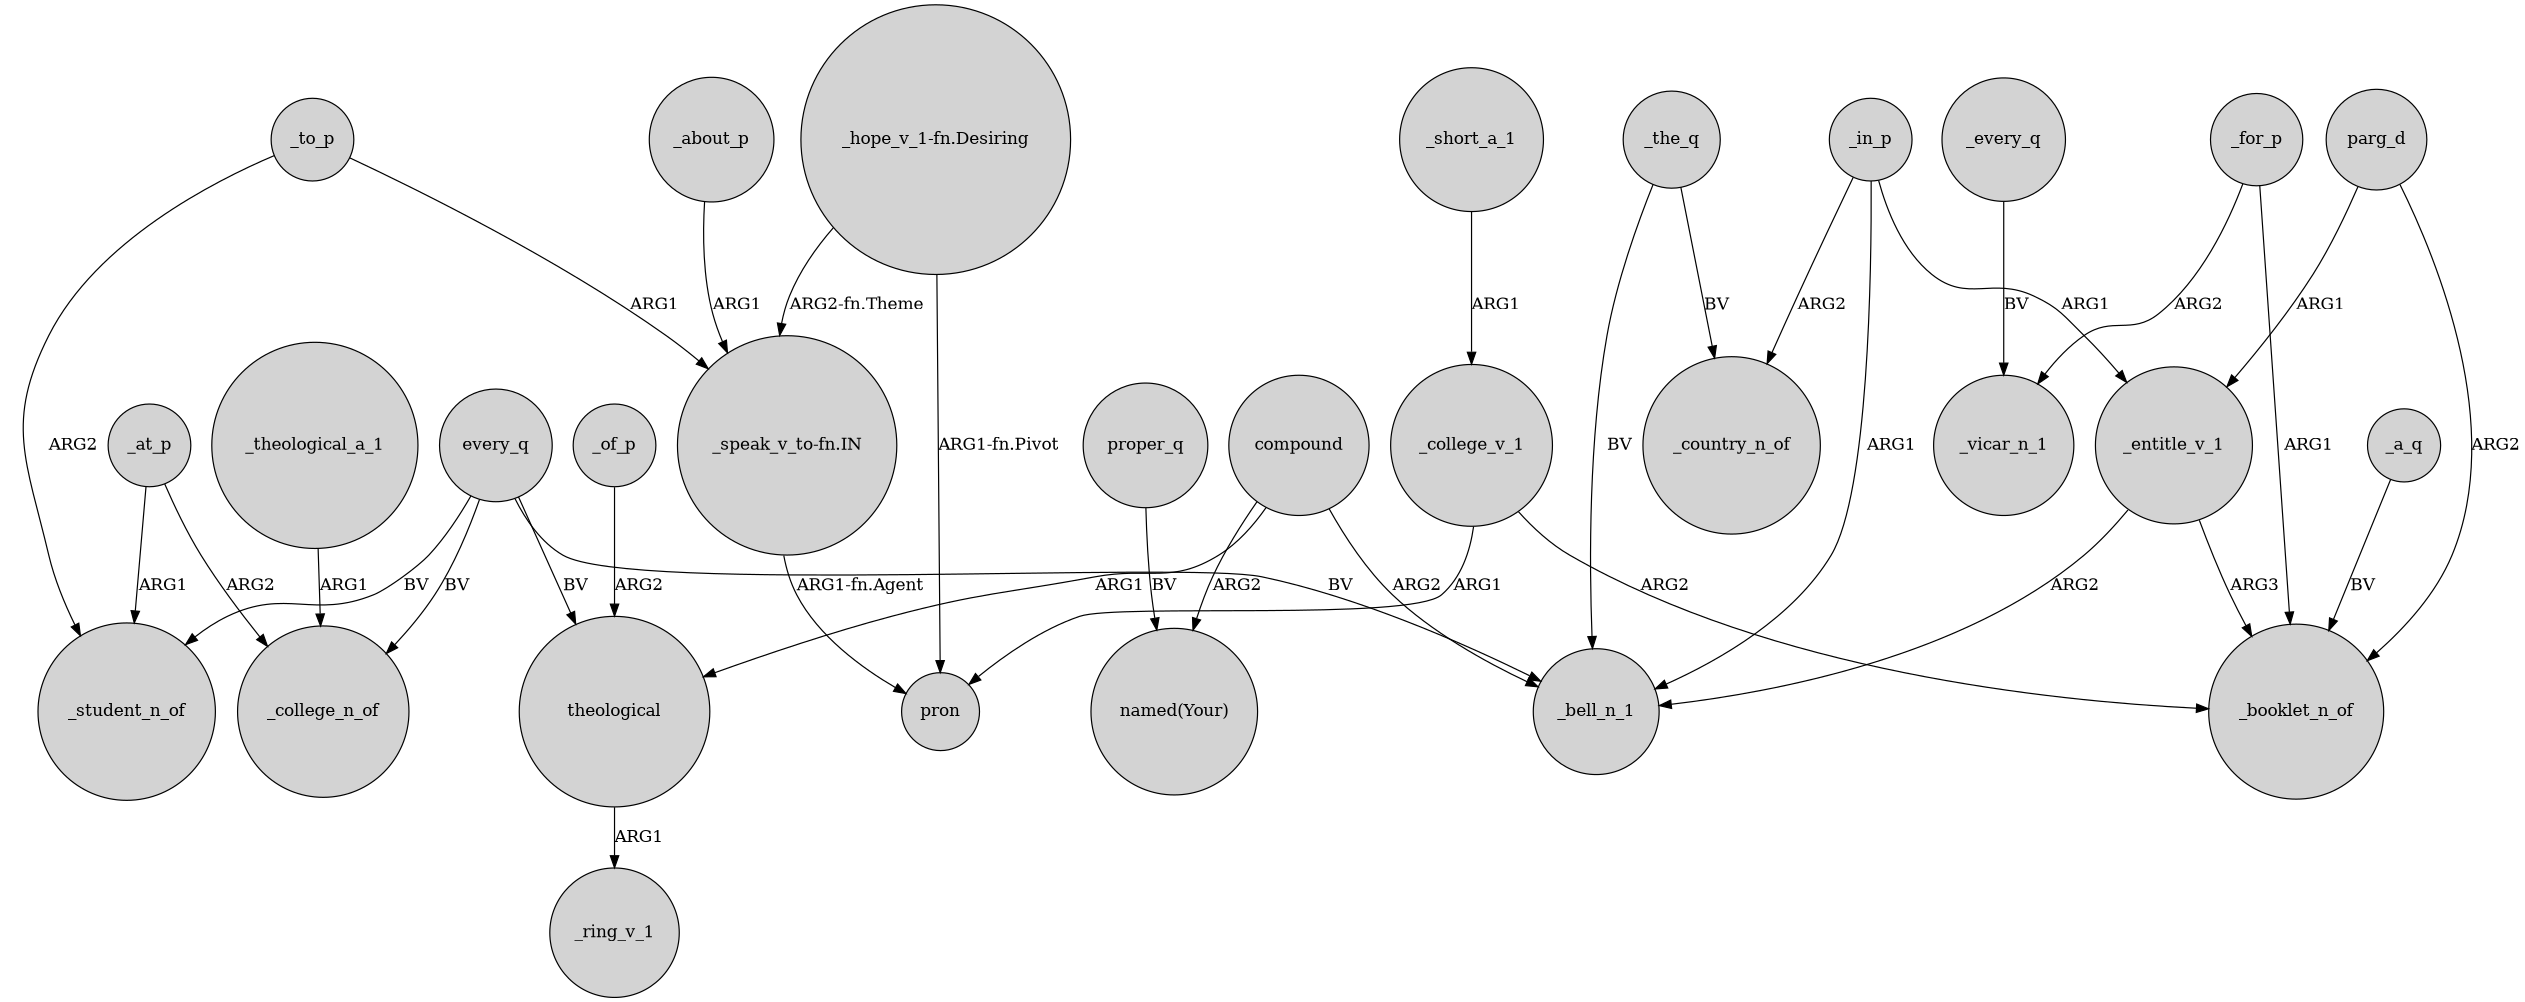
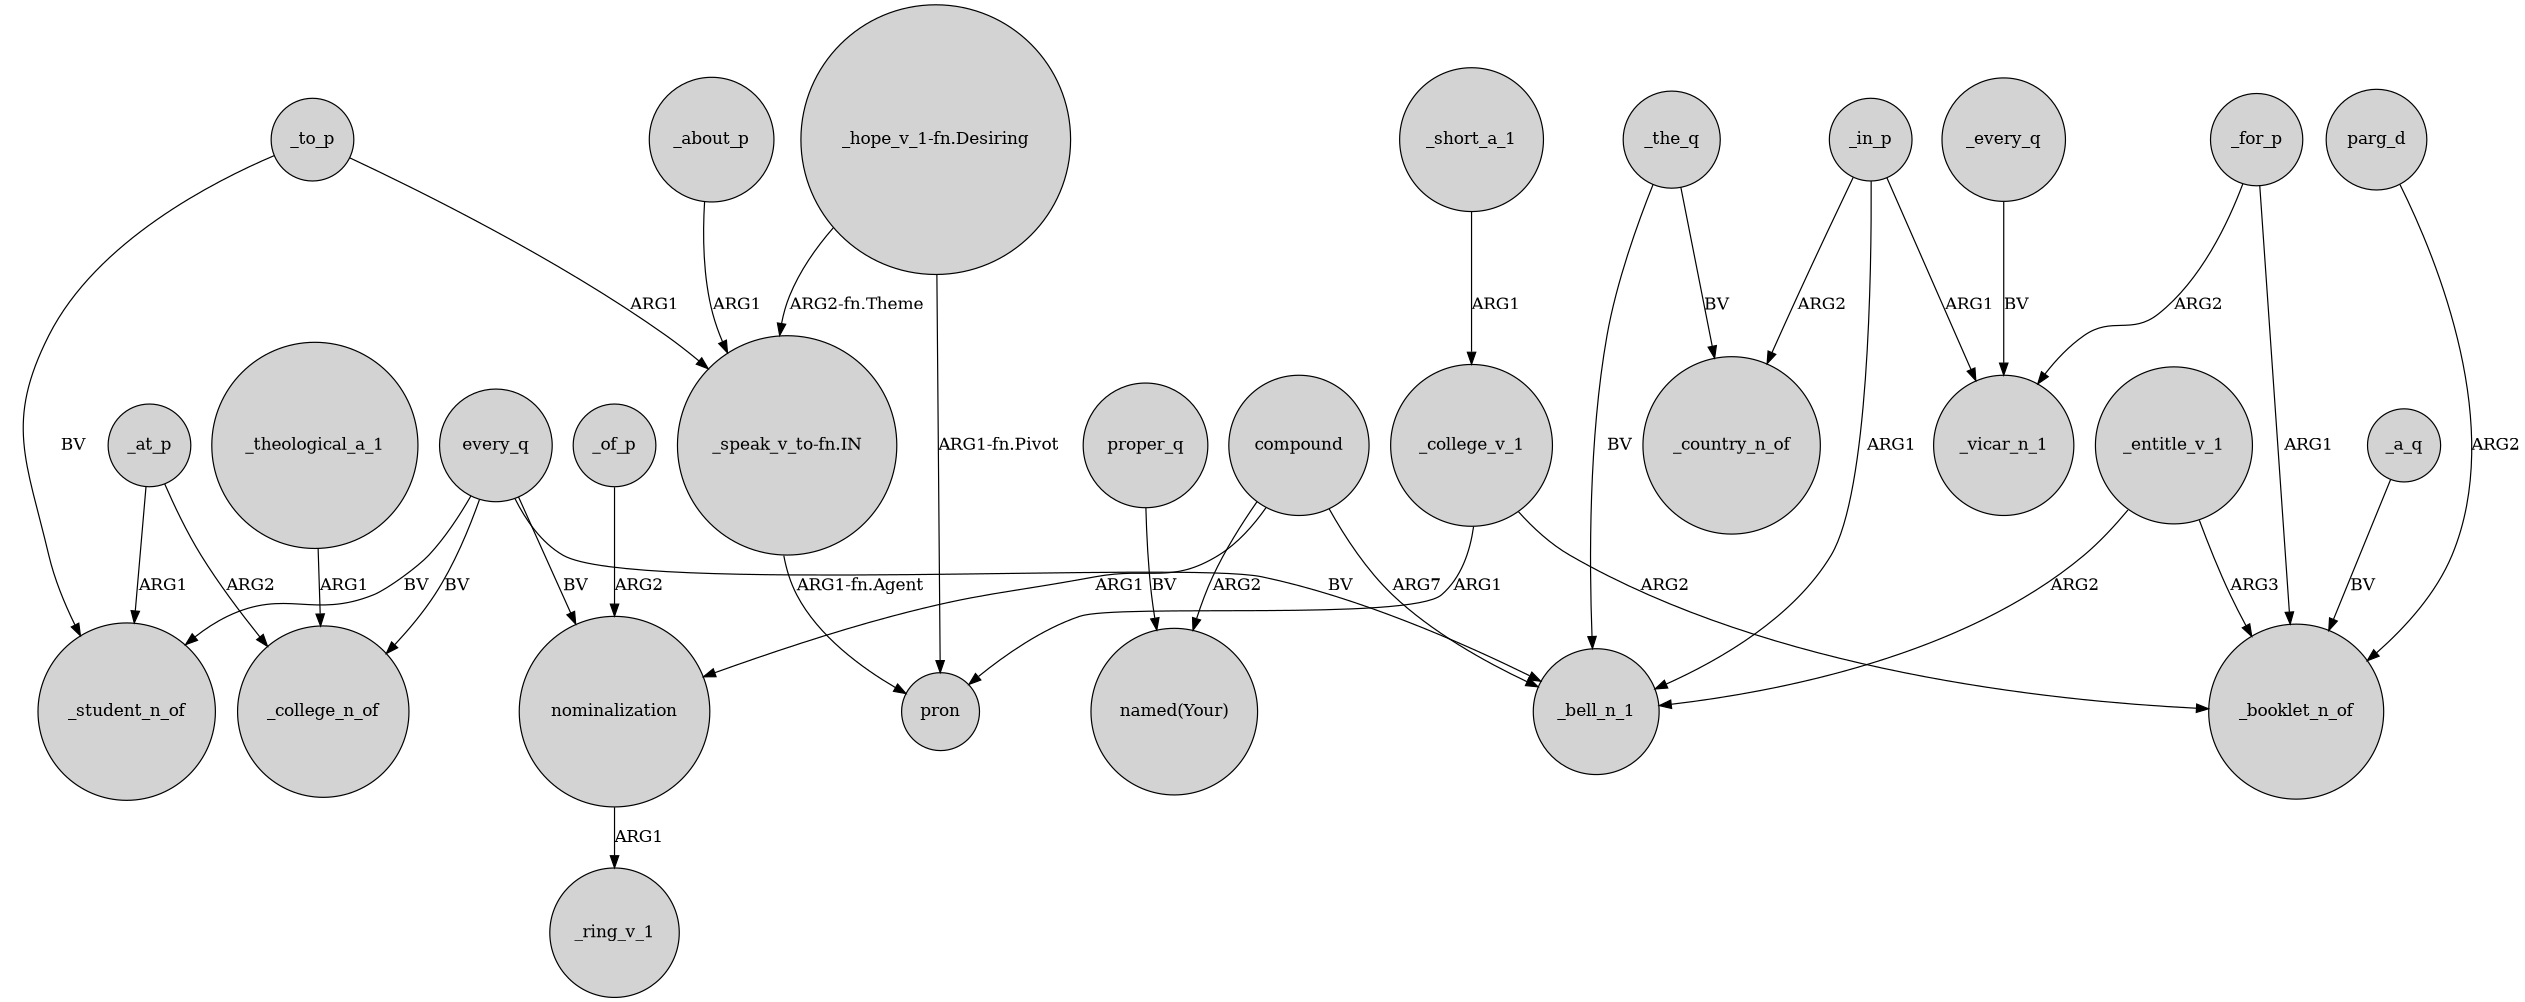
(2304, 287) -> none
(1985, 289) -> (1929, 274)
(73, 445) -> (73, 445)
(1417, 586) -> (1417, 586)
(615, 712) -> (615, 712)
